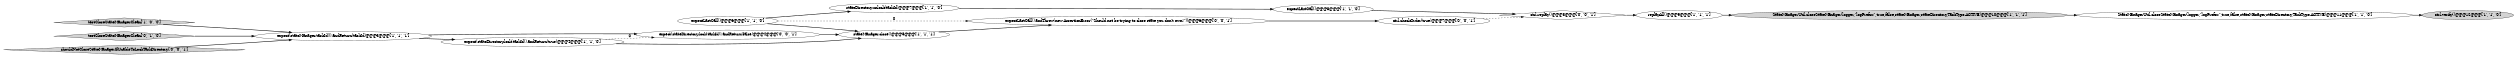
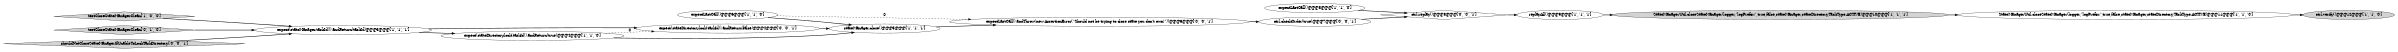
(894, 8) -> none
(1502, 18) -> (1383, 18)
